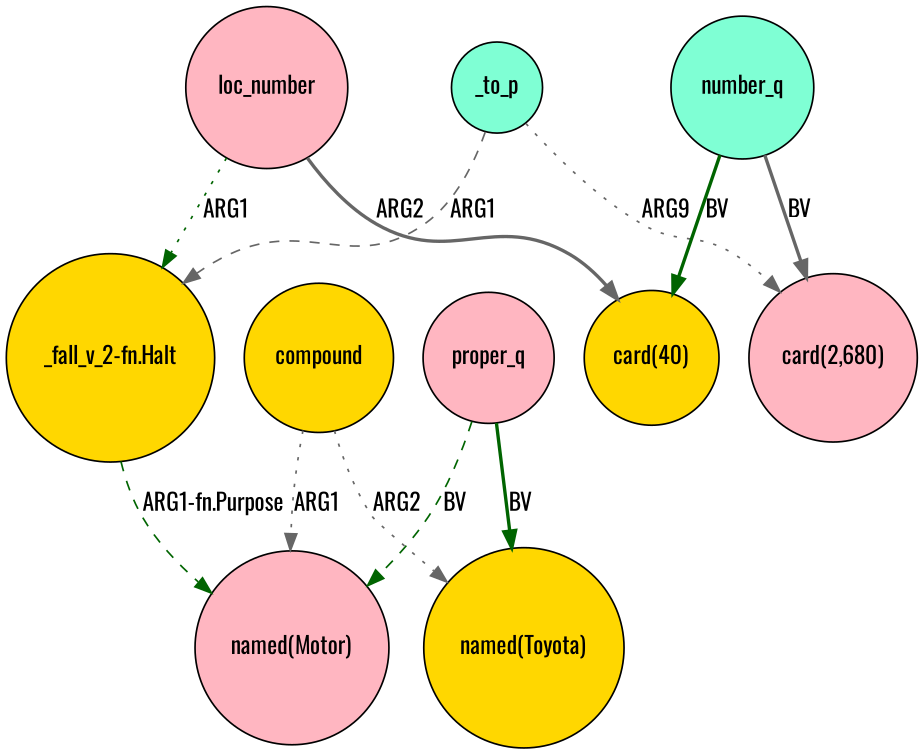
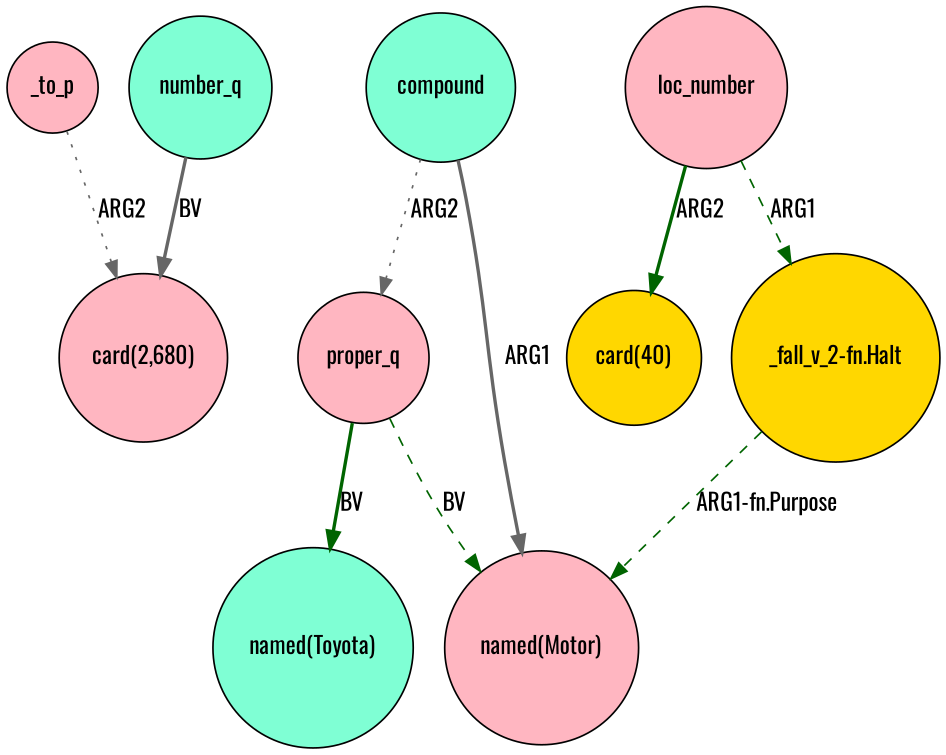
(497, 88) -> (53, 88)
(199, 205) -> (762, 205)
(666, 211) -> (122, 211)
(699, 216) -> none
(449, 241) -> (671, 221)
(365, 245) -> none
(319, 358) -> (441, 88)
(295, 482) -> (488, 348)
(369, 511) -> (403, 219)
(524, 648) -> (313, 648)
